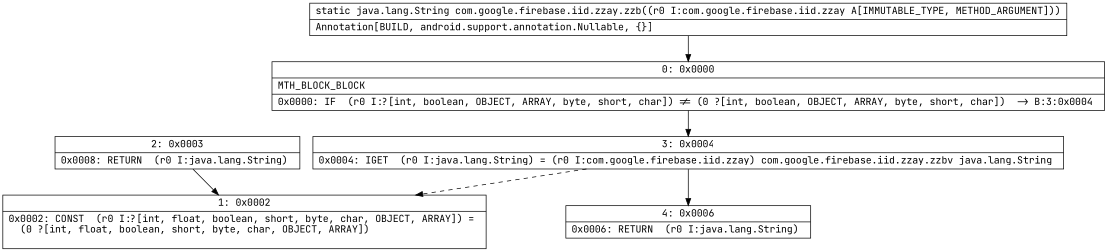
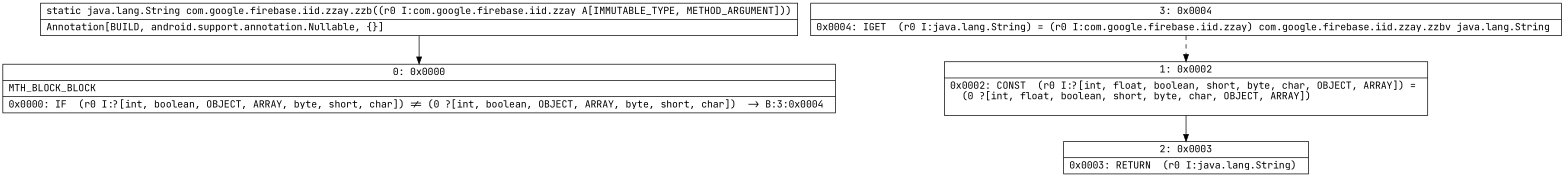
(688, 120) -> none
(177, 161) -> (1186, 165)
(203, 179) -> (1186, 125)
(688, 222) -> none
